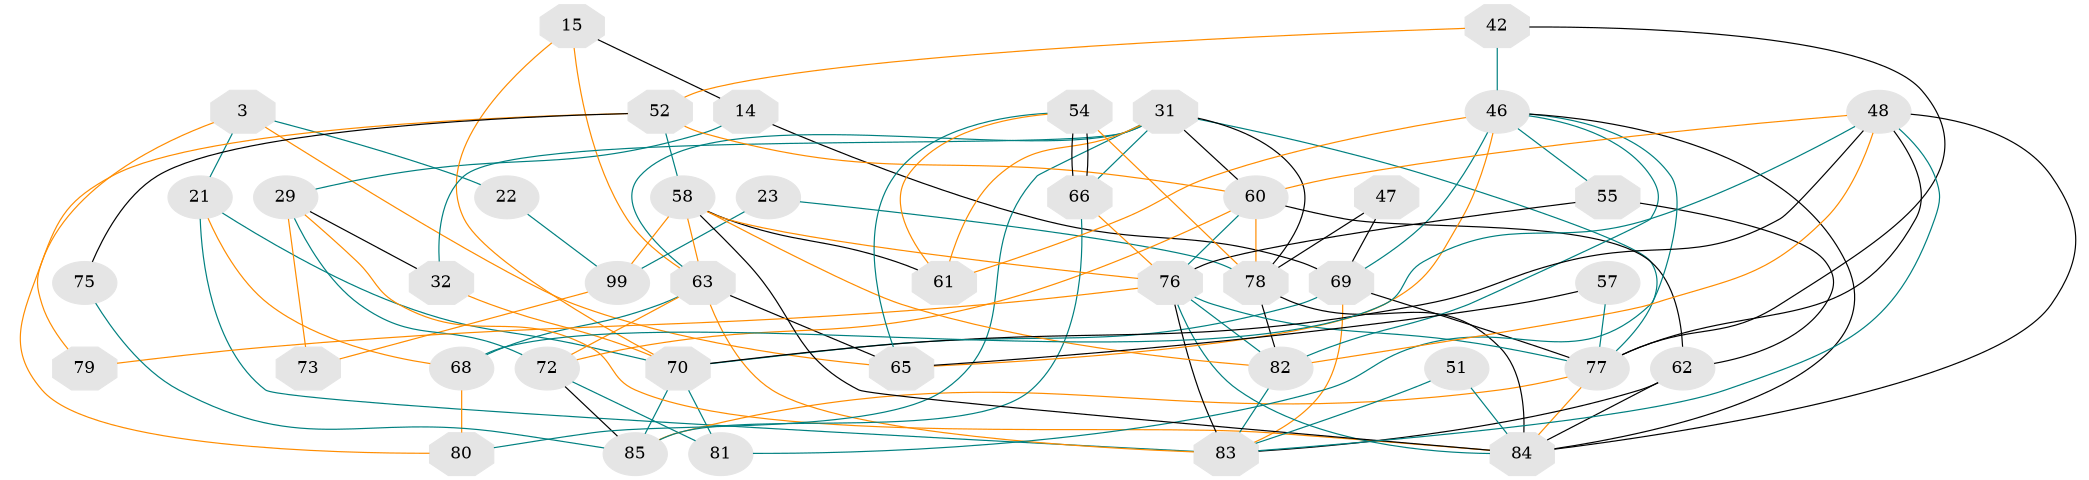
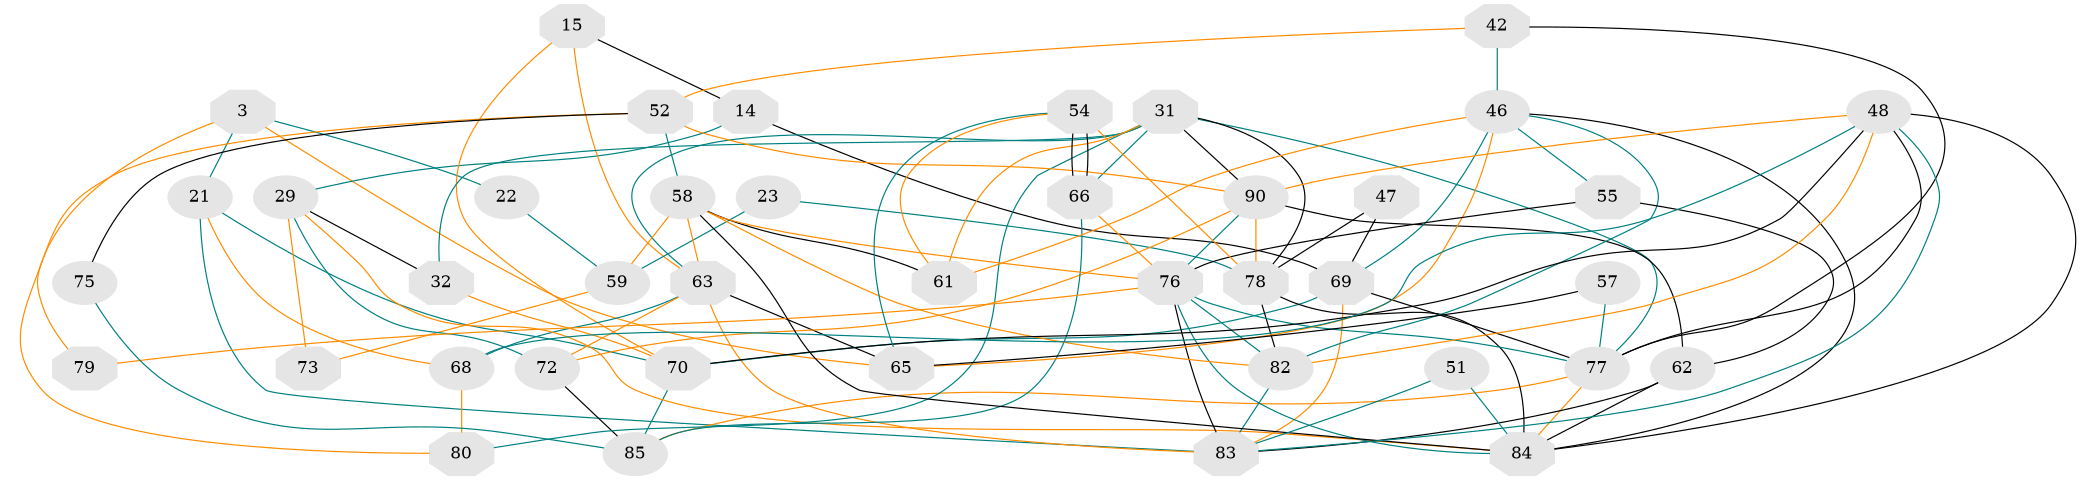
(1256, 197) -> (1256, 197)
(617, 283) -> (617, 283)
(721, 454) -> none
